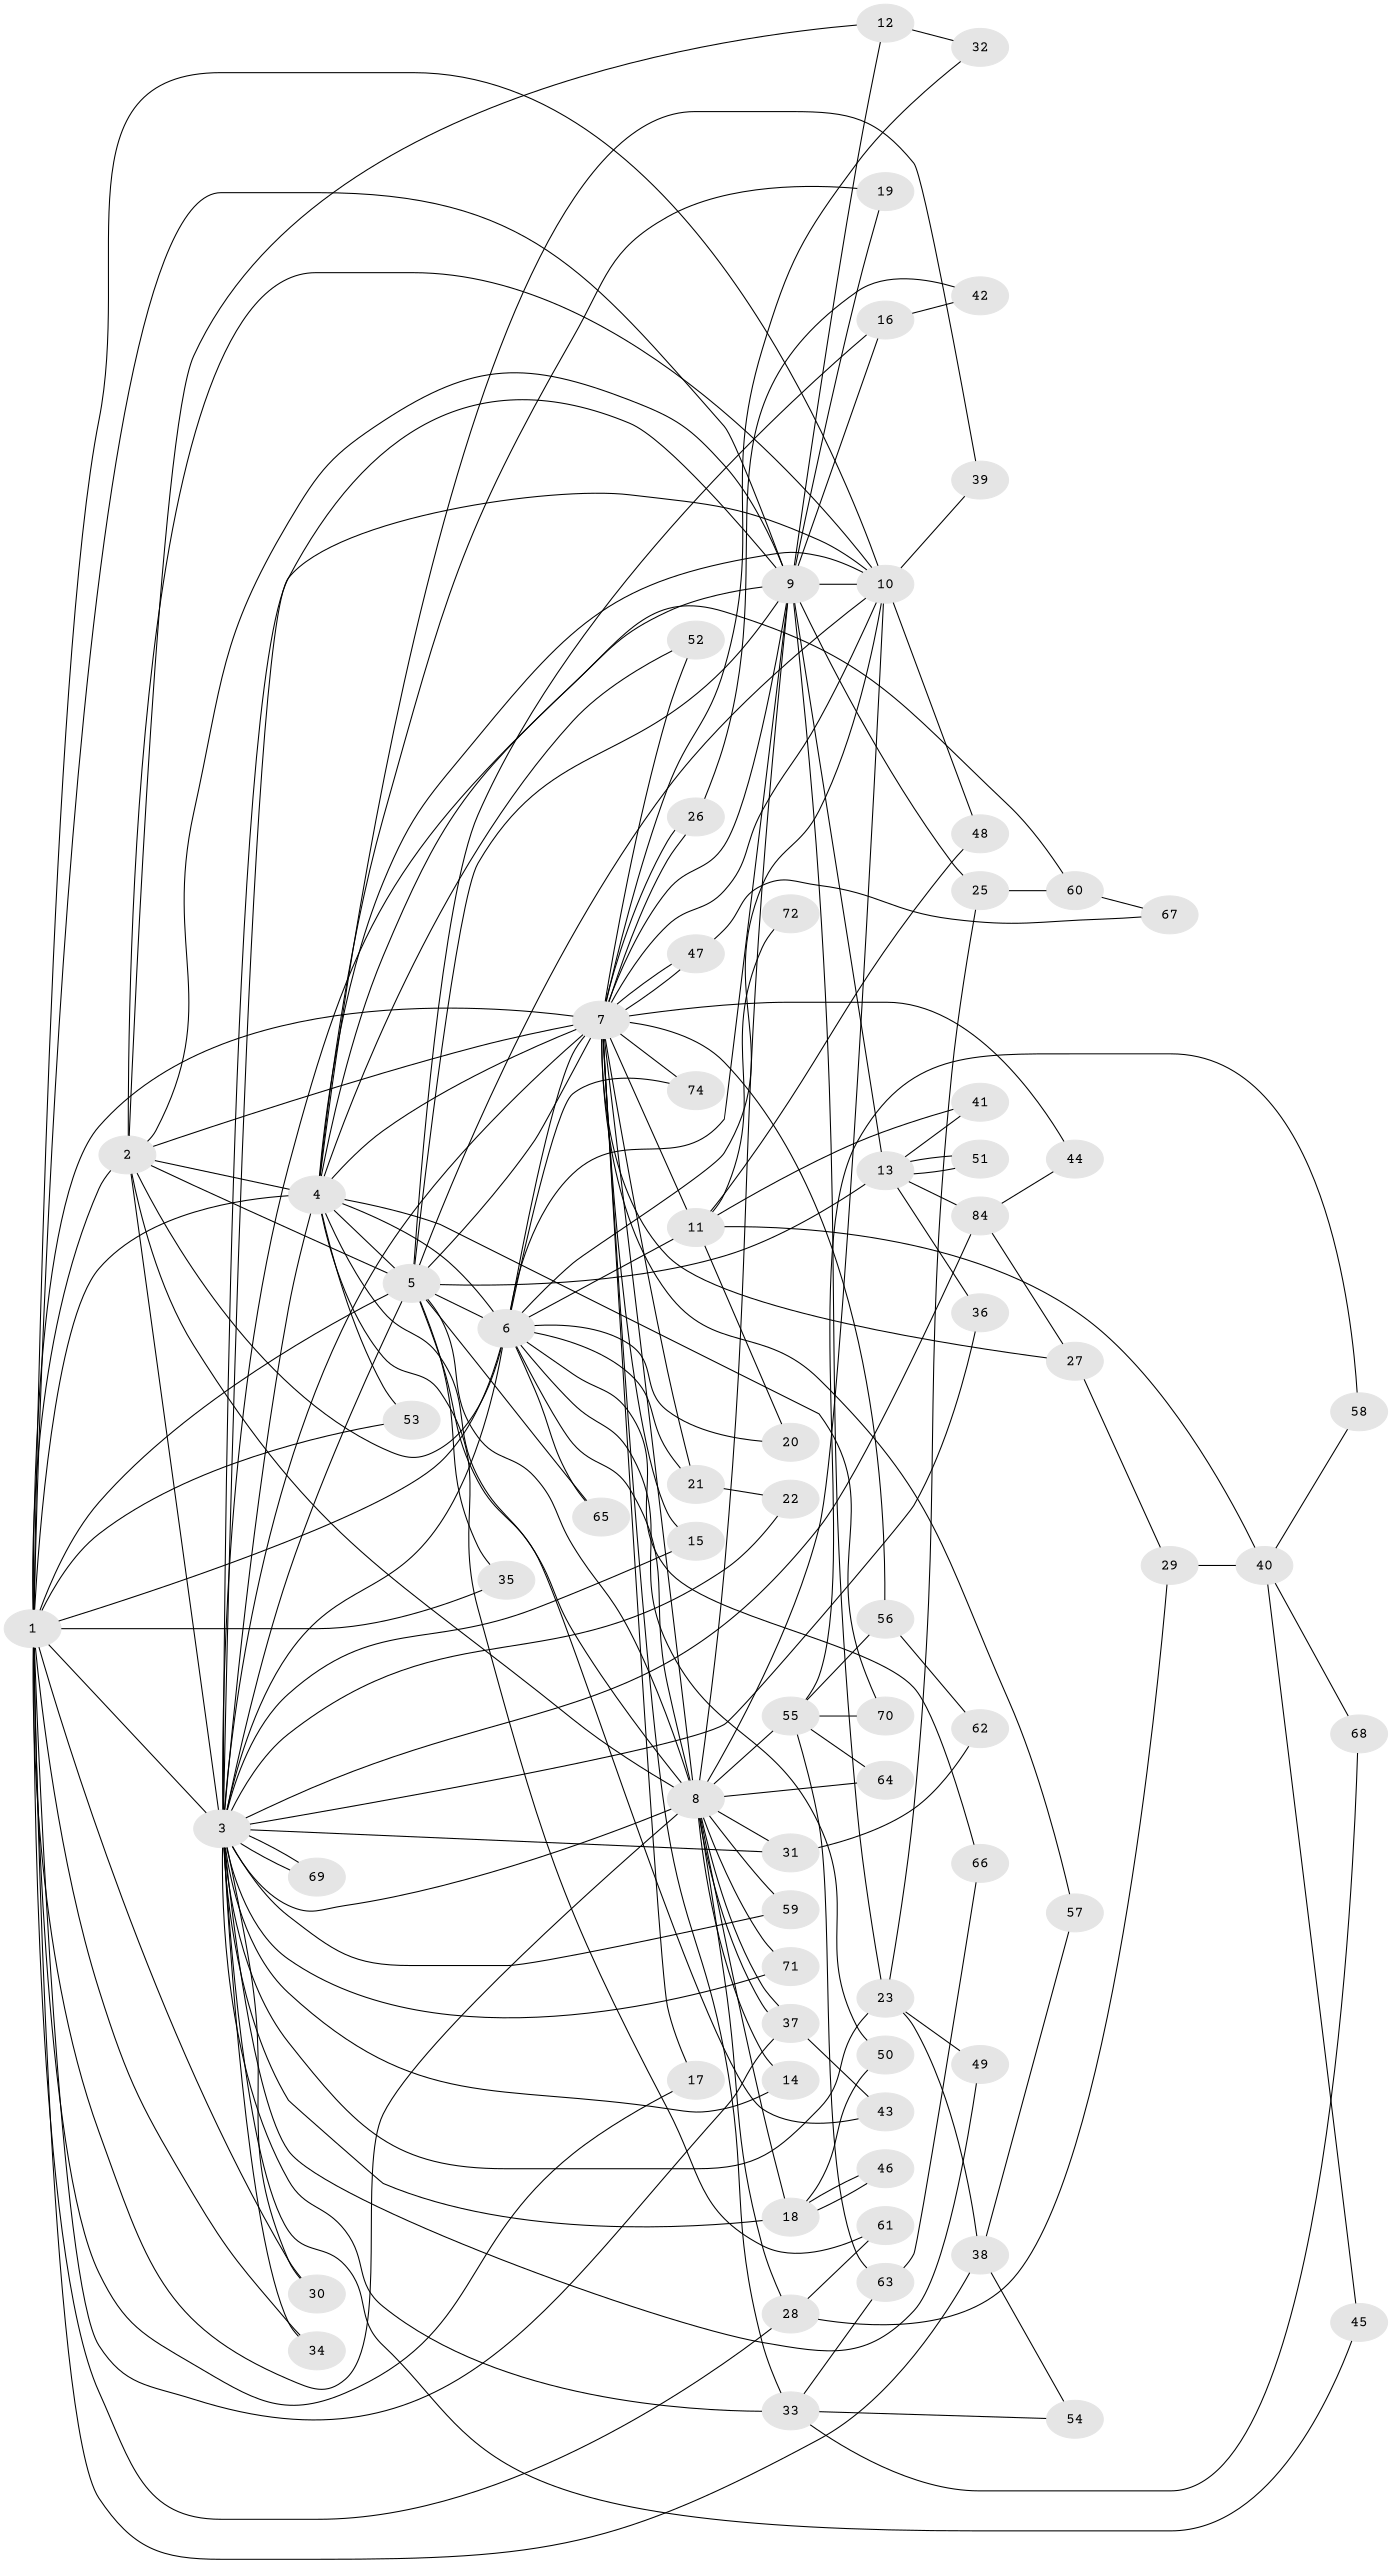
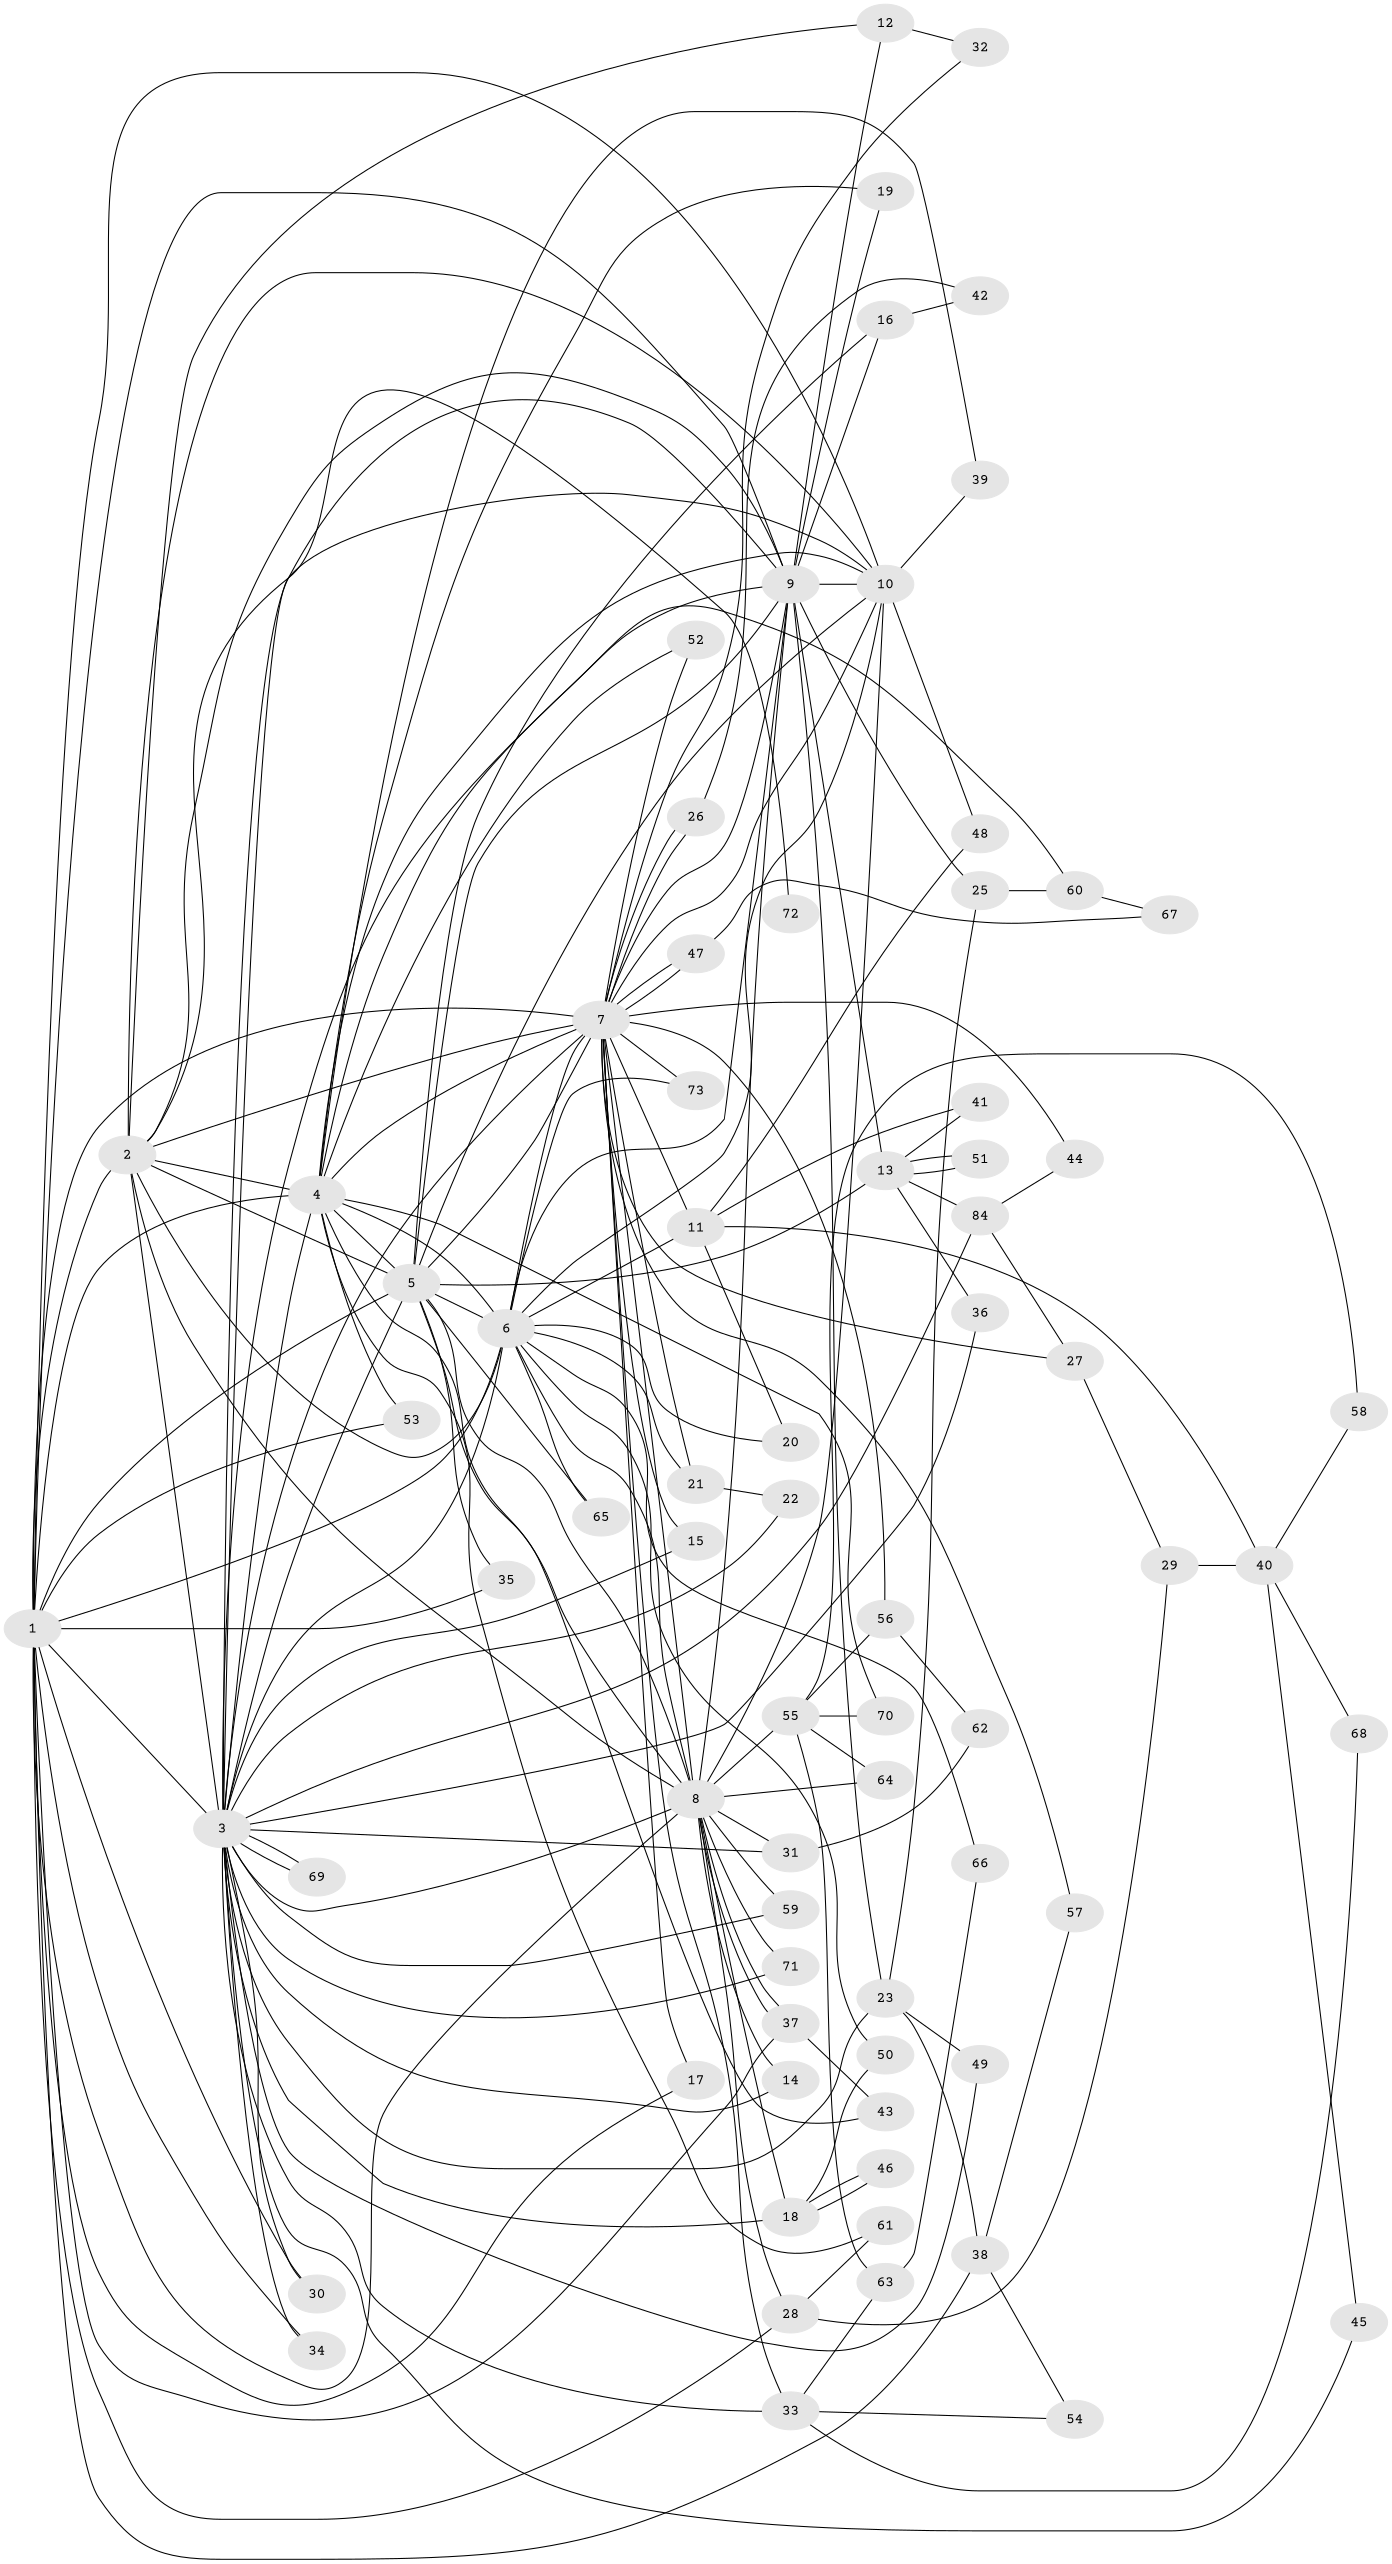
(743, 1071) -> (342, 430)
(696, 1091) -> (696, 1091)
